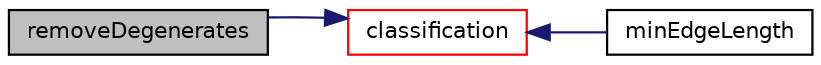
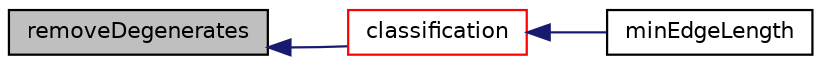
(296, 17) -> (319, 47)
